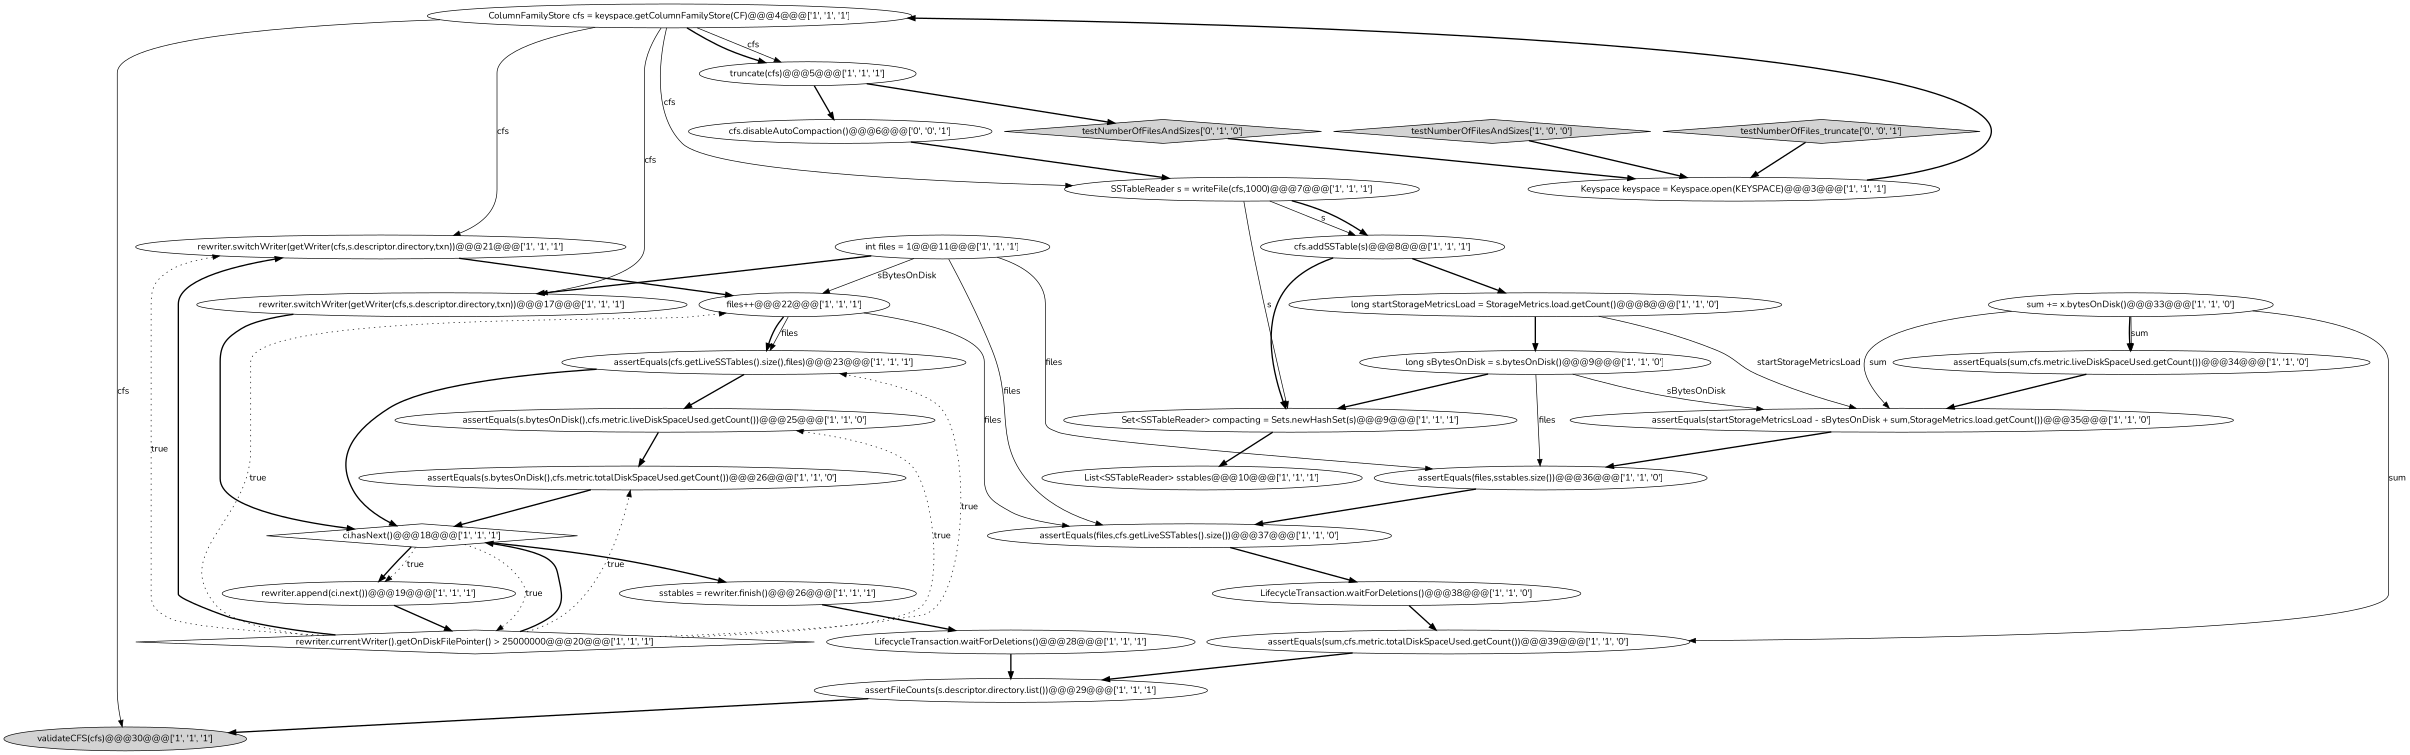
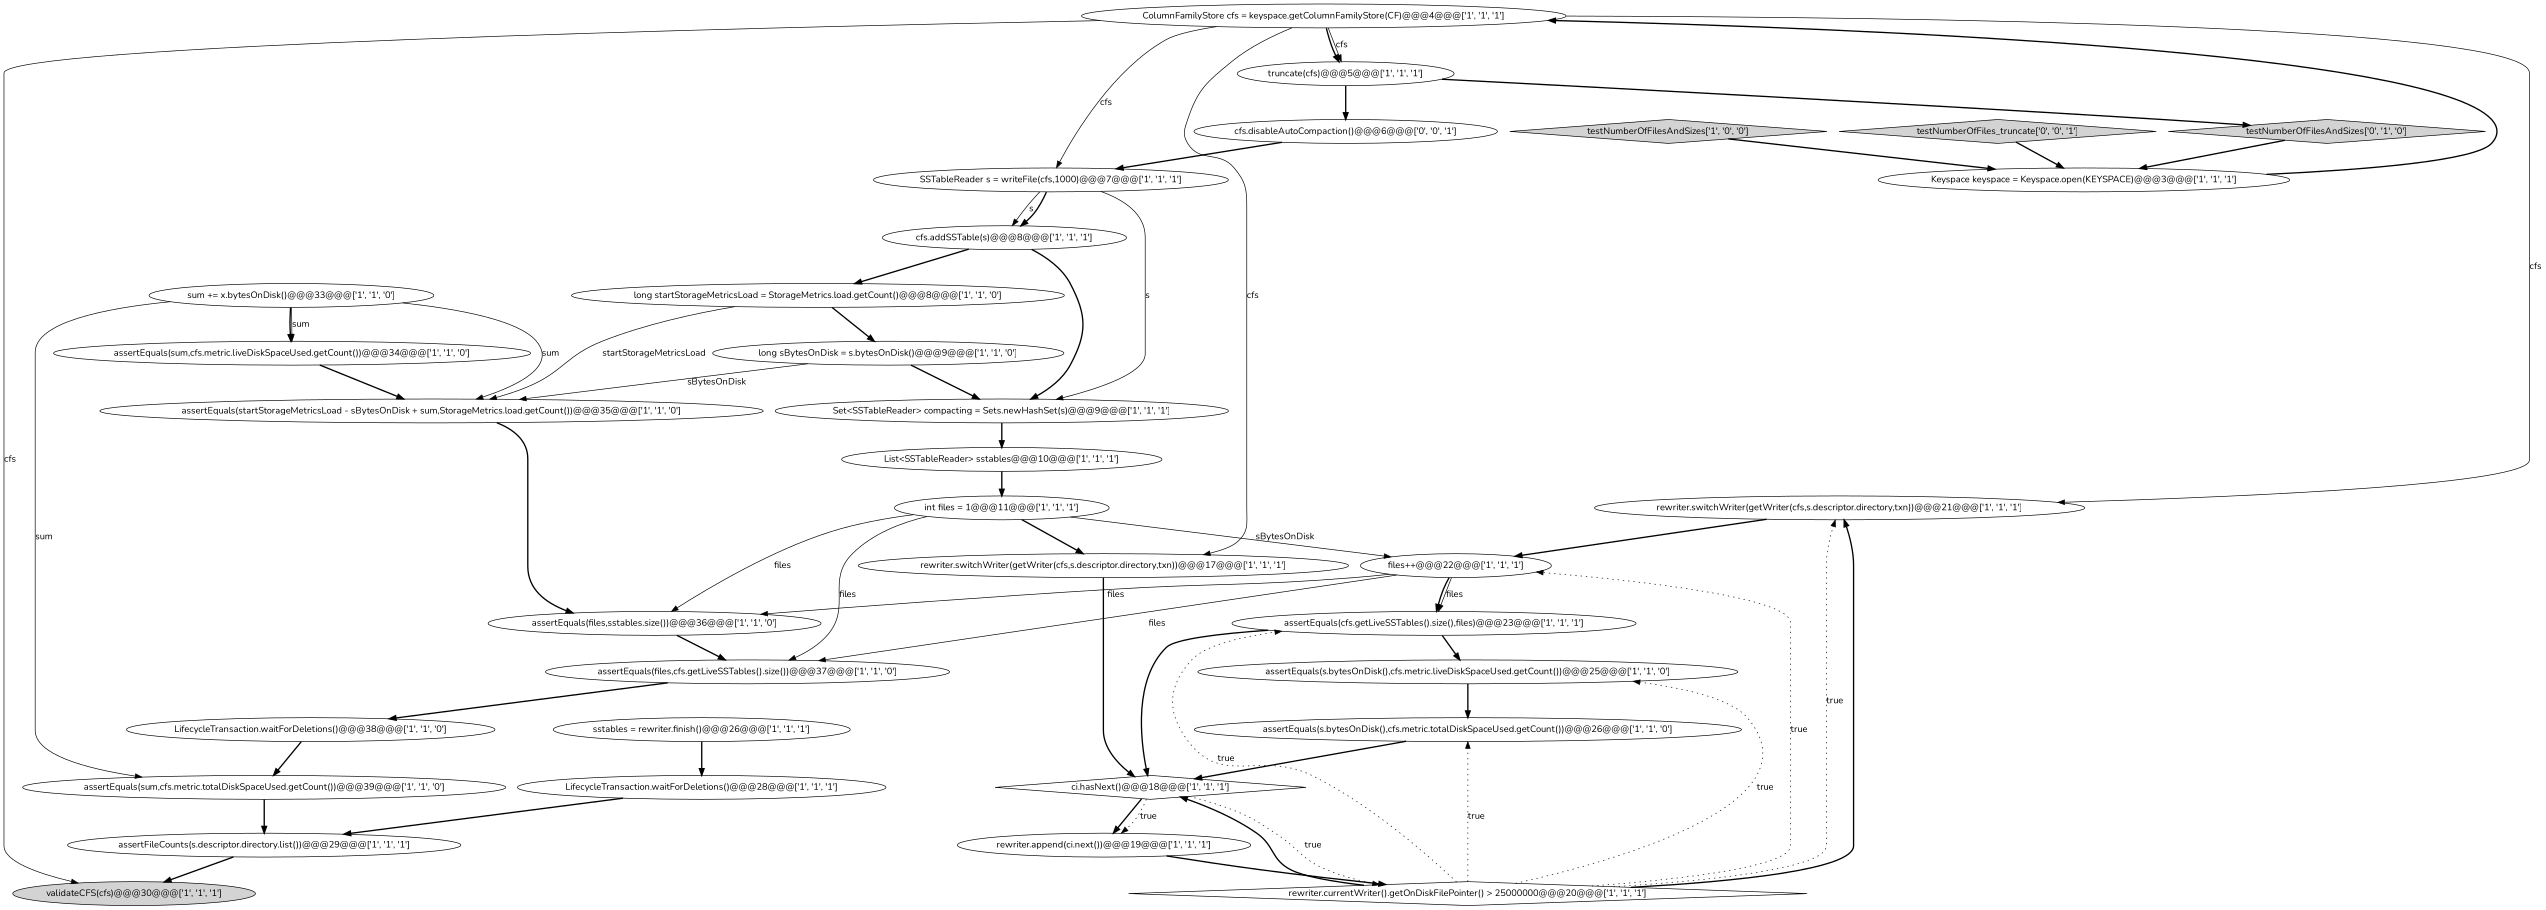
(1538, 417) -> (1079, 591)
none -> (1002, 480)
(599, 556) -> none
